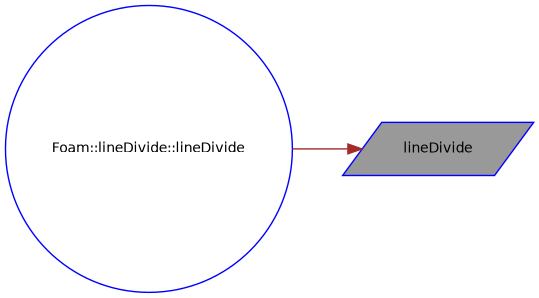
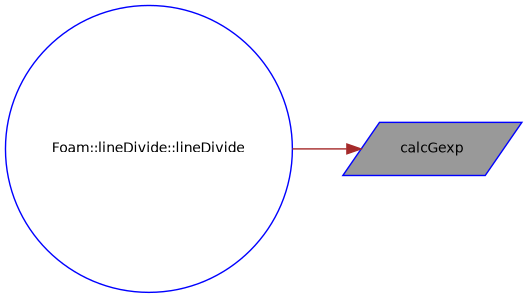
(438, 149) -> (432, 149)
